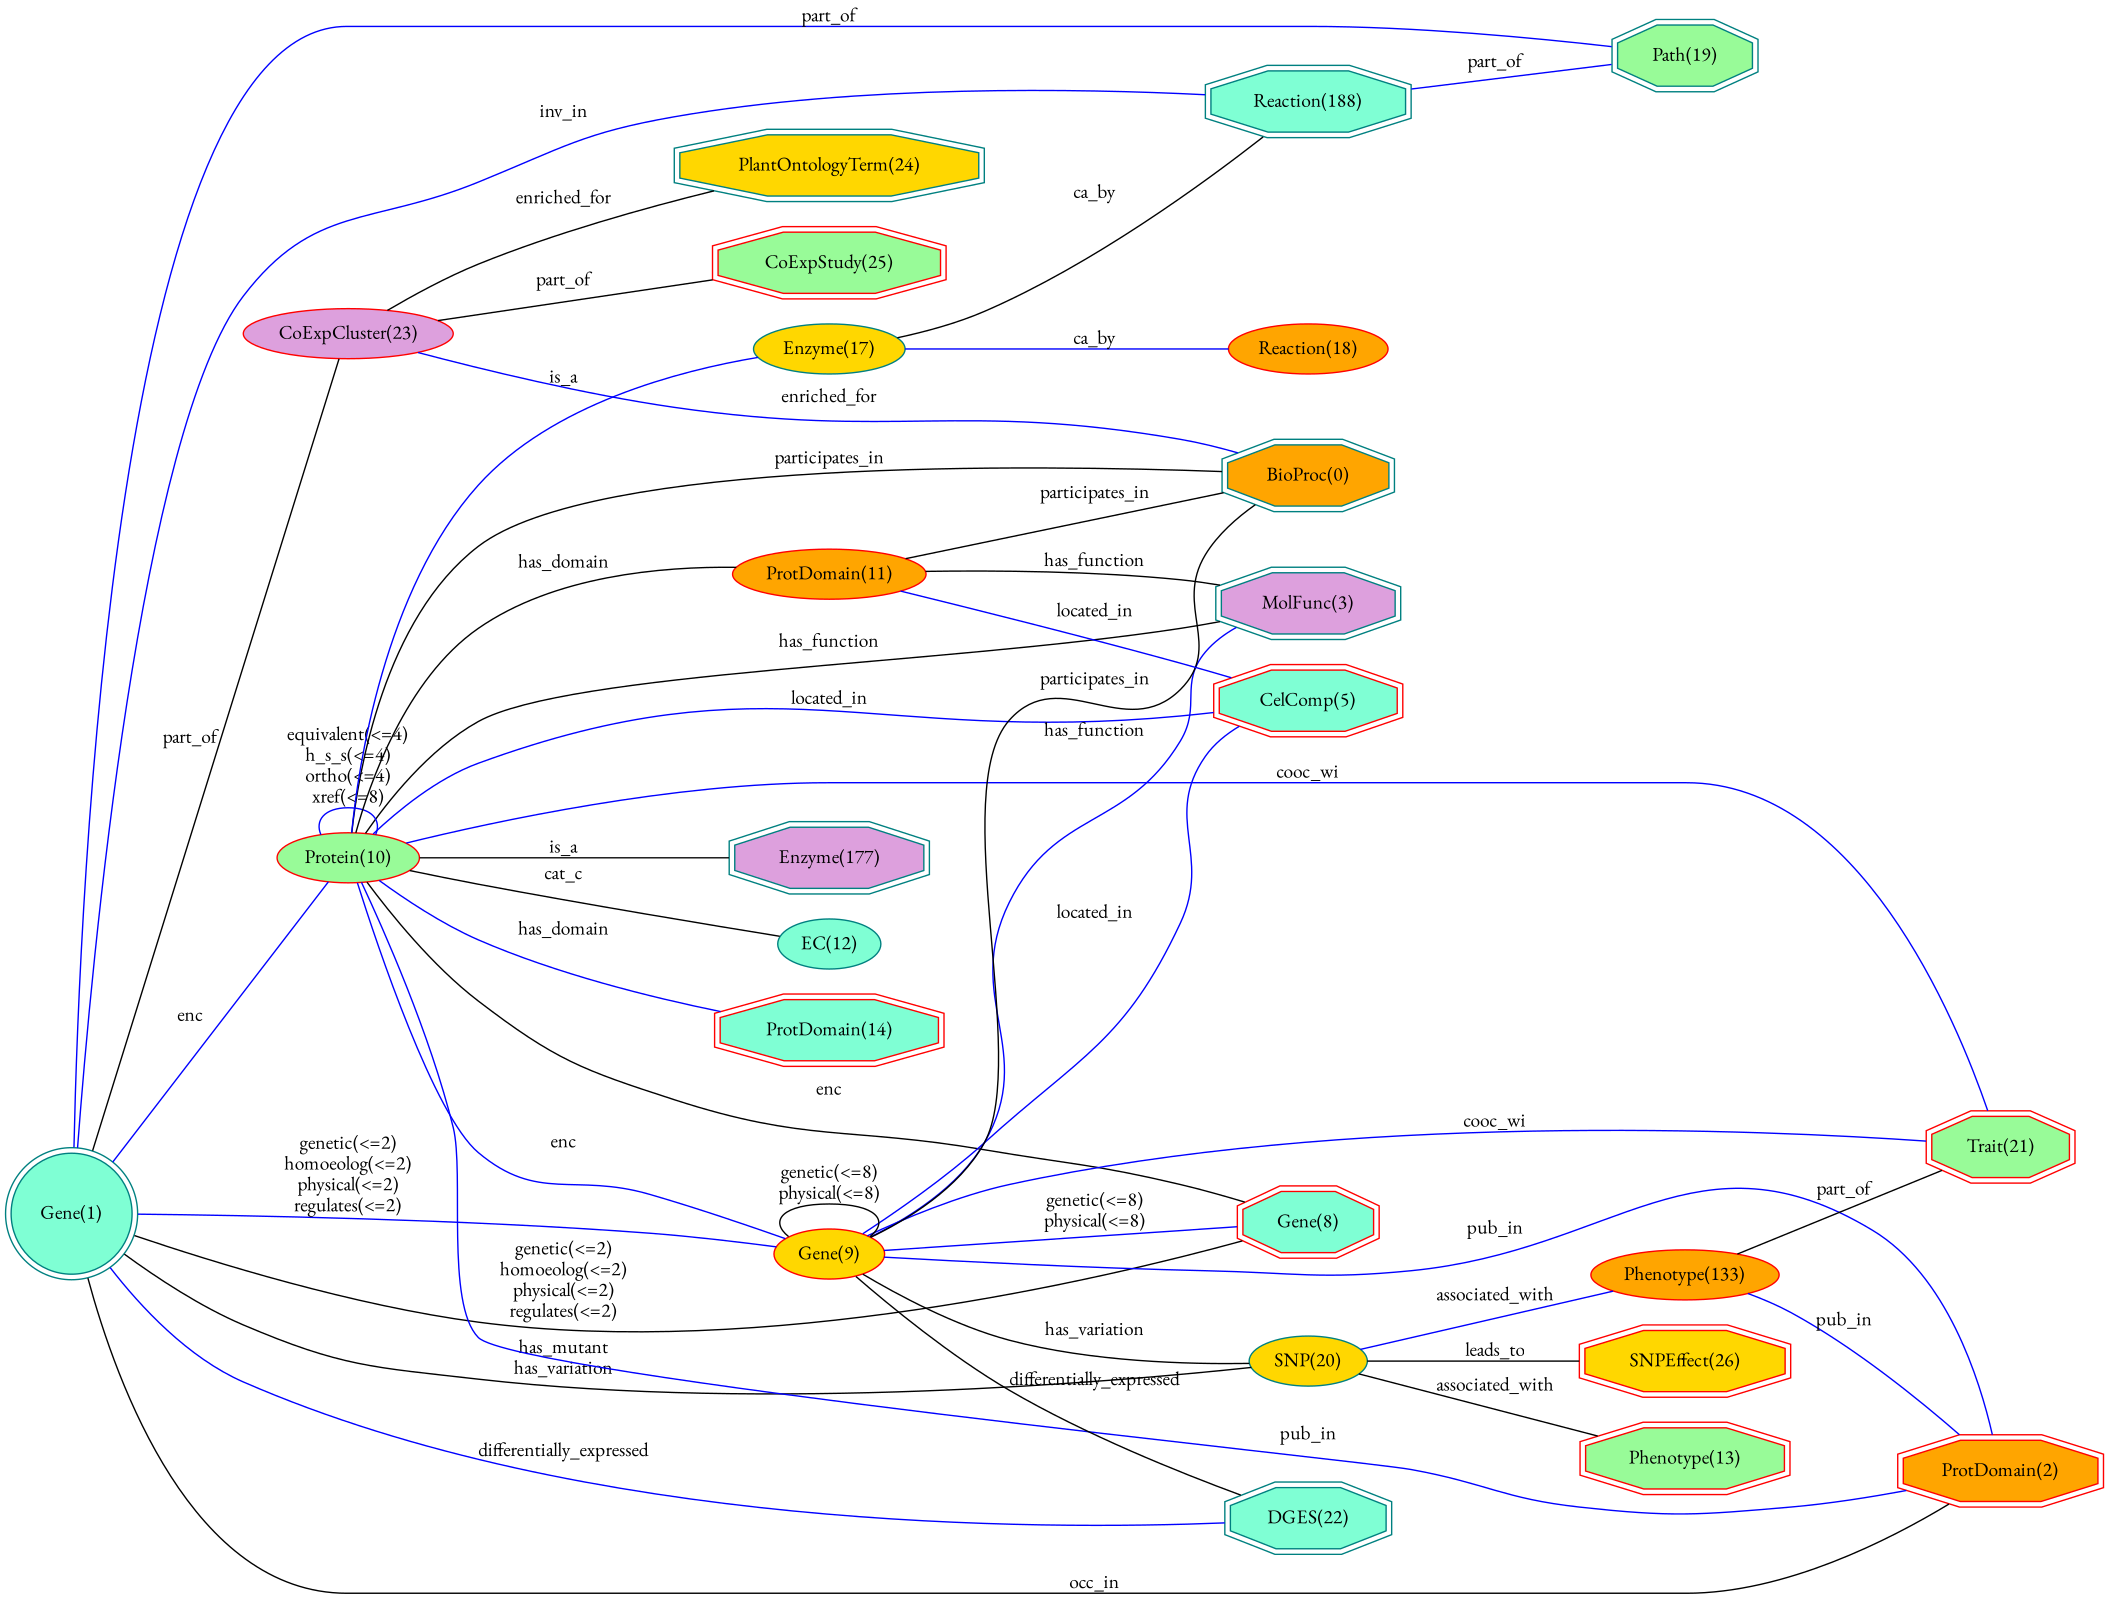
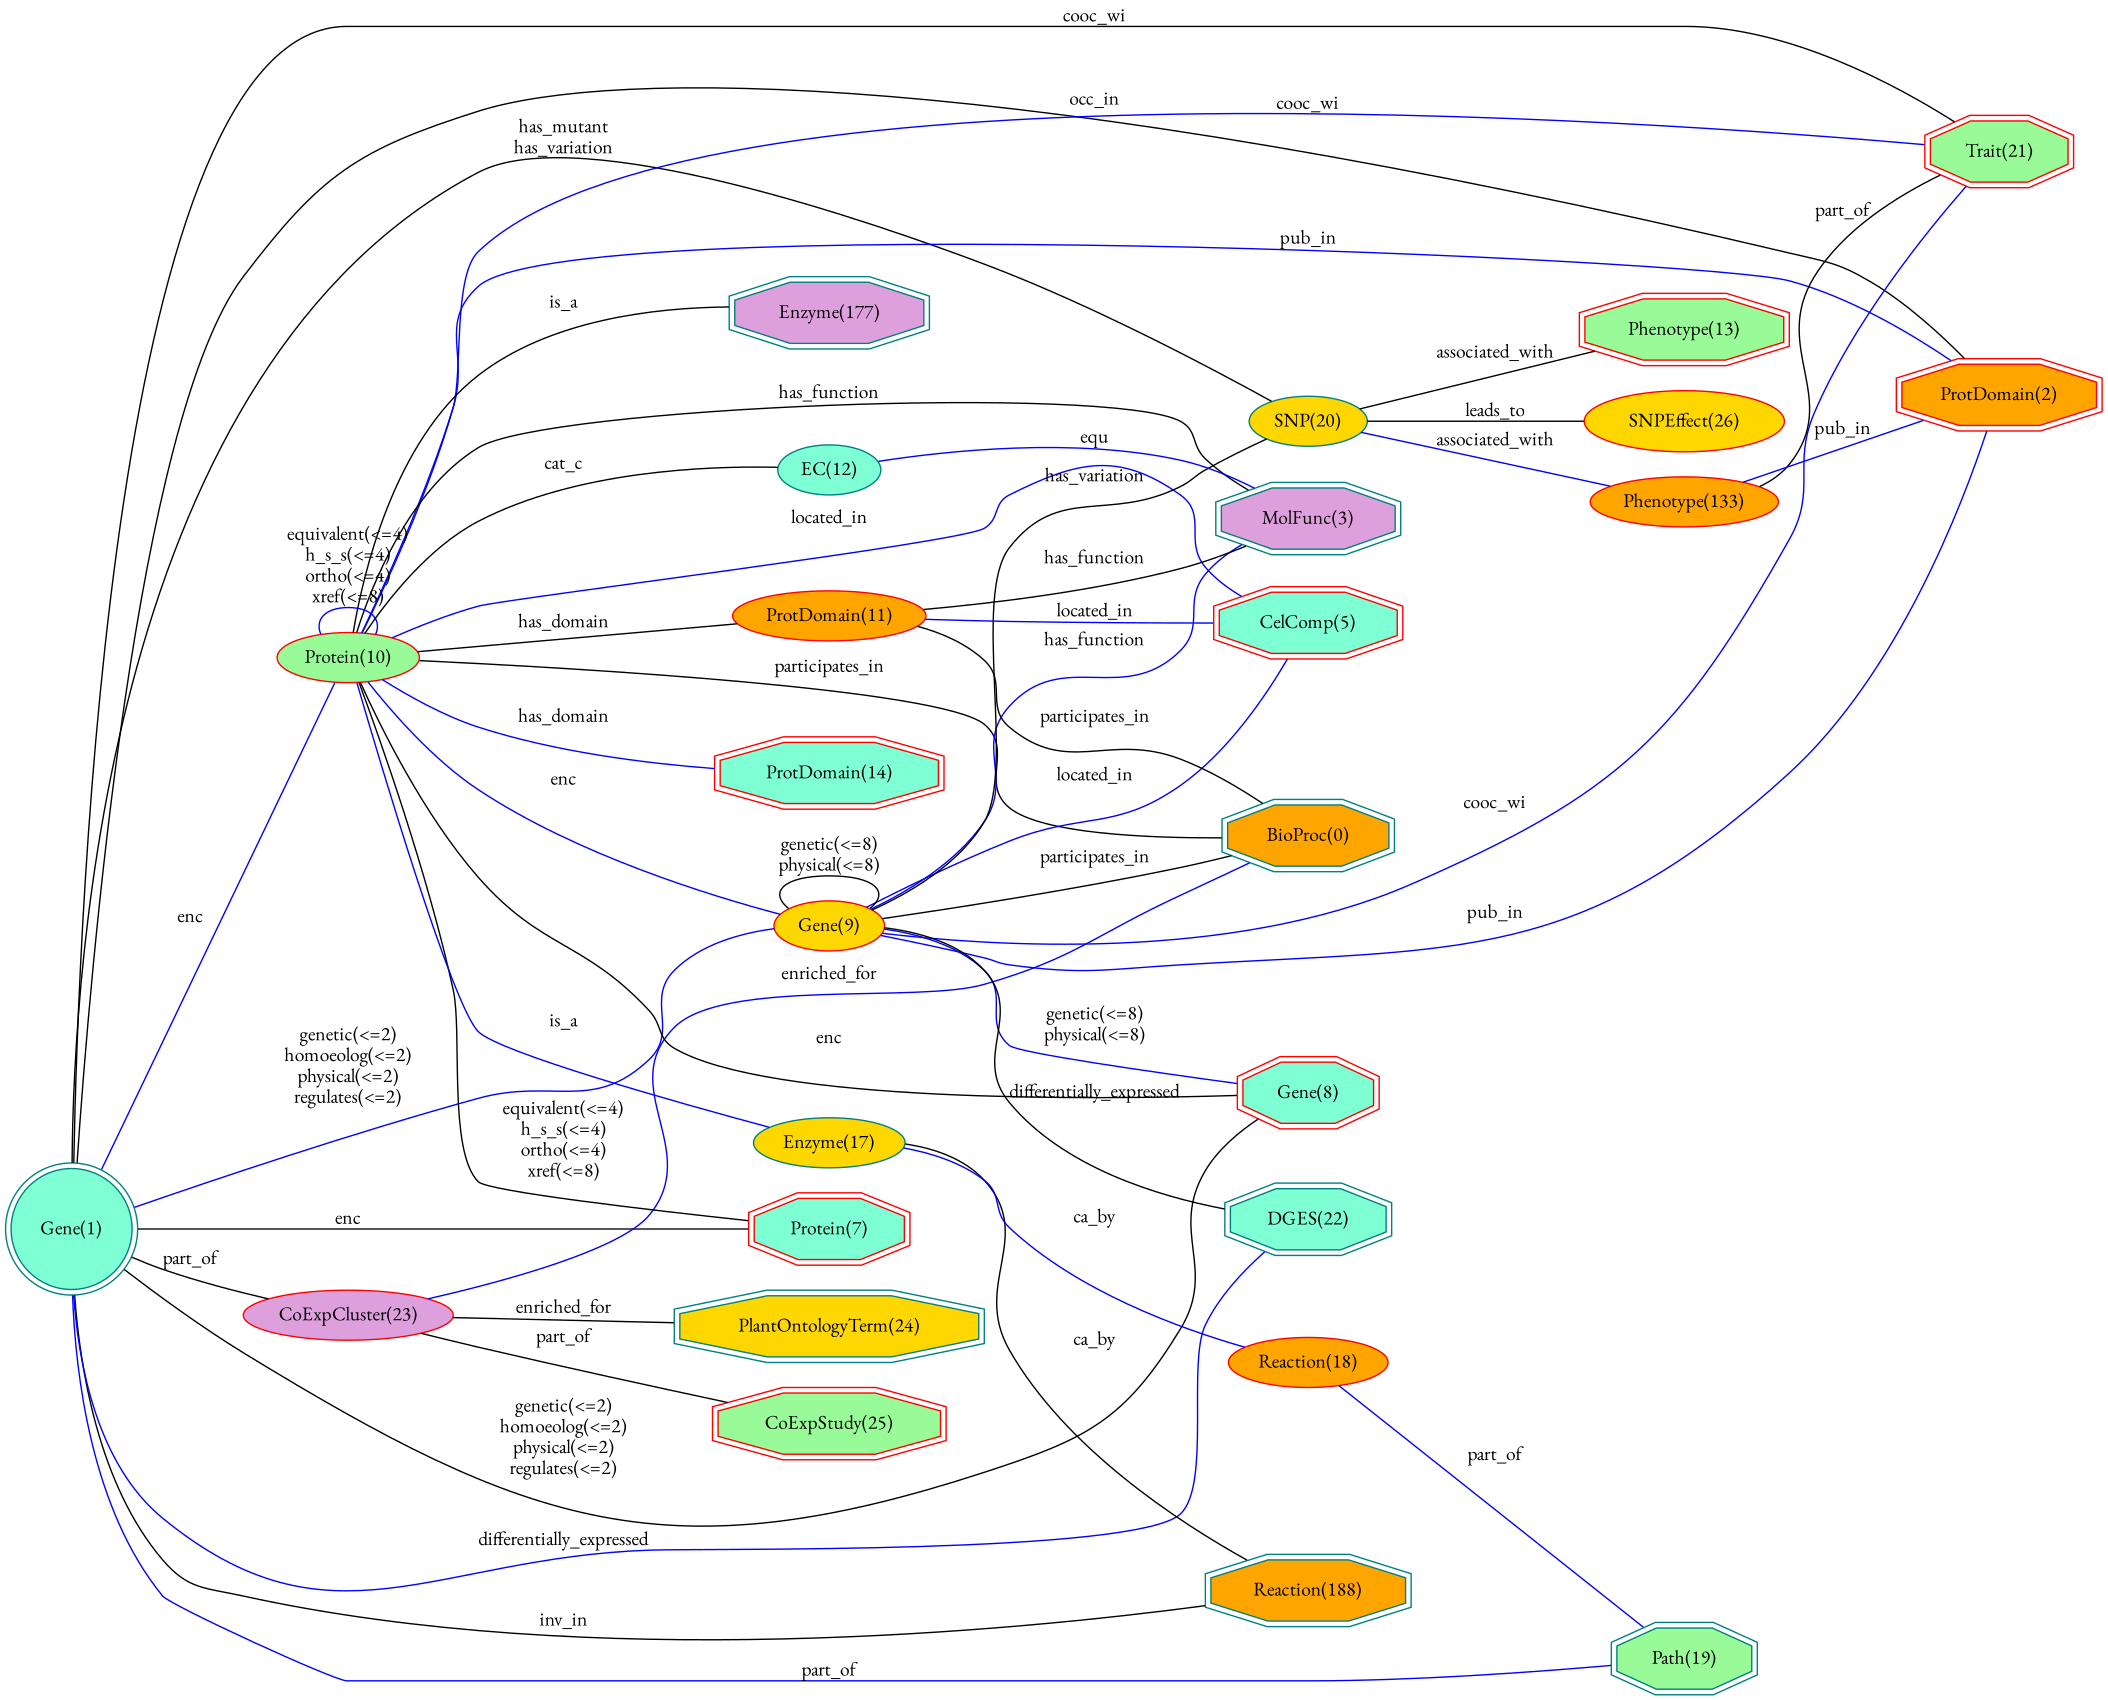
none -> (553, 26)
(1512, 77) -> (1491, 1506)
(1308, 101) -> (1308, 1590)
(290, 249) -> (537, 1634)
none -> (1069, 448)
none -> (829, 1229)
(1685, 1361) -> (1684, 421)
